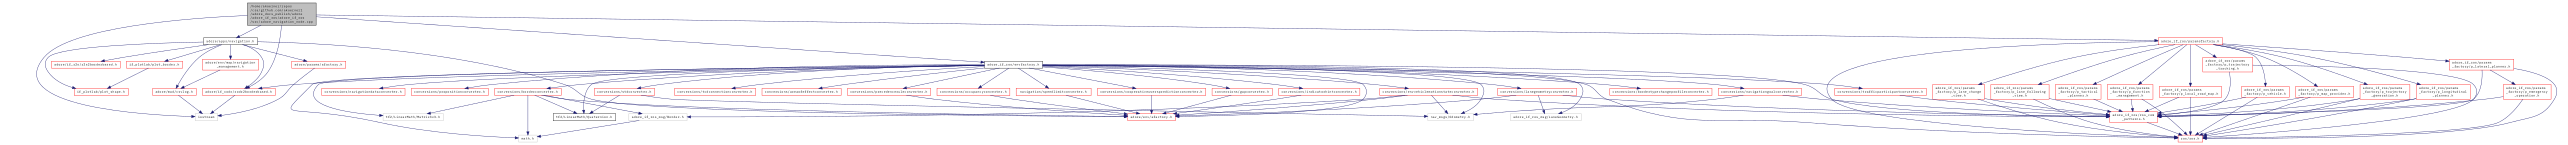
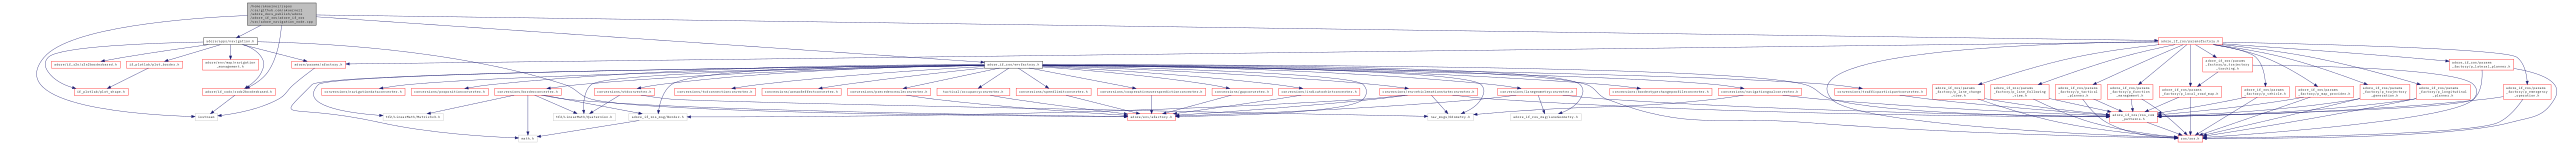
none -> (1254, 53)
(497, 76) -> (812, 68)
(2501, 76) -> (2383, 47)
(174, 92) -> none
(973, 92) -> (973, 92)
(1054, 92) -> (1054, 92)
(2208, 108) -> (2209, 78)
(584, 117) -> (584, 117)
none -> (2111, 125)
